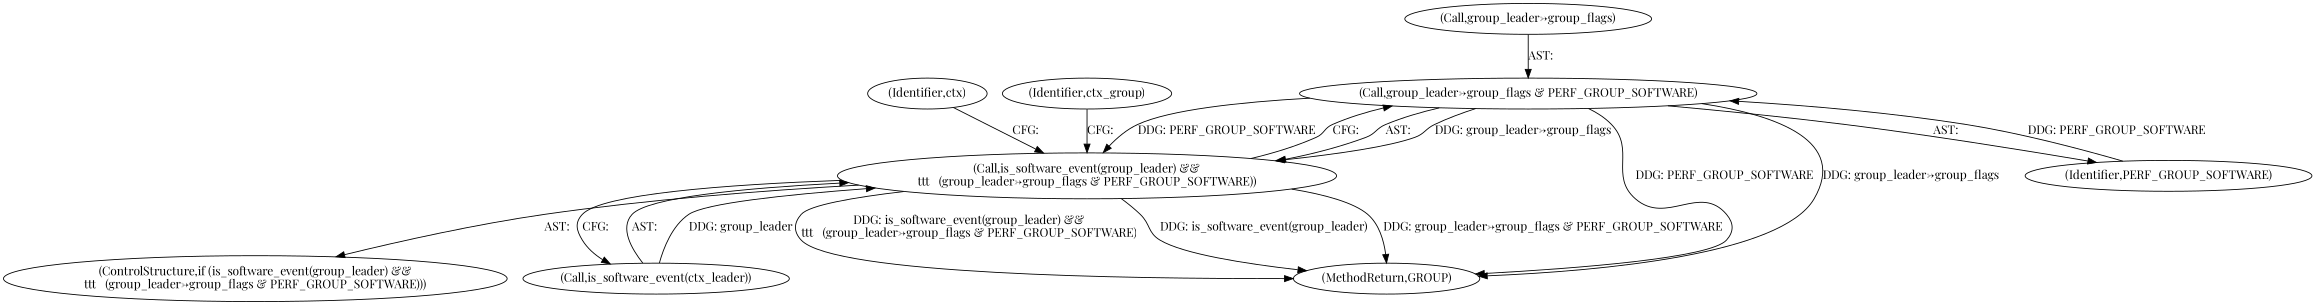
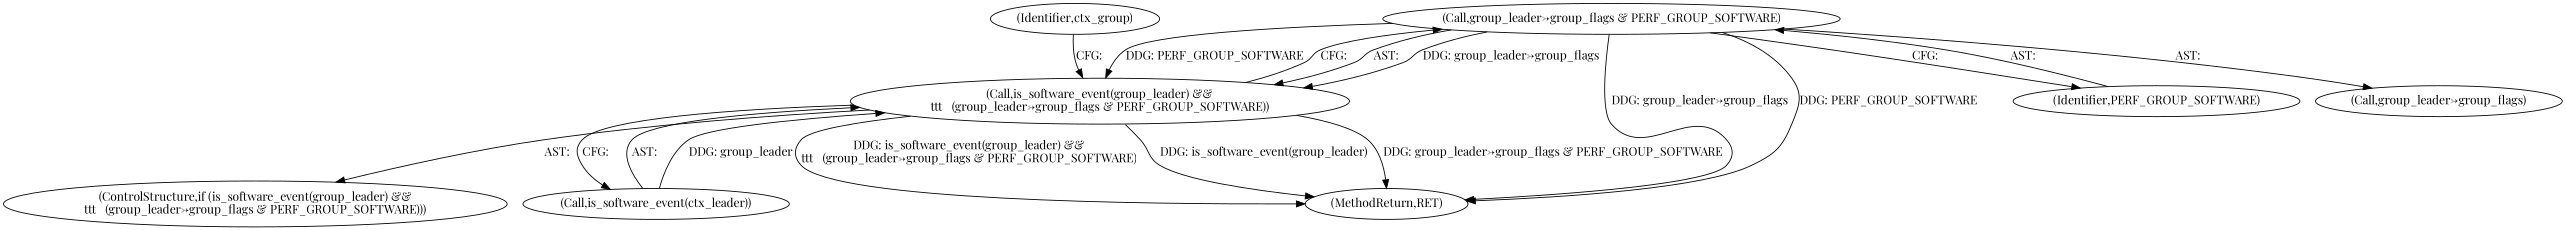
(1528, 52) -> (2074, 52)
(927, 94) -> none
(1948, 131) -> (1927, 56)
(2117, 131) -> (2025, 56)
(1387, 279) -> (1387, 204)
